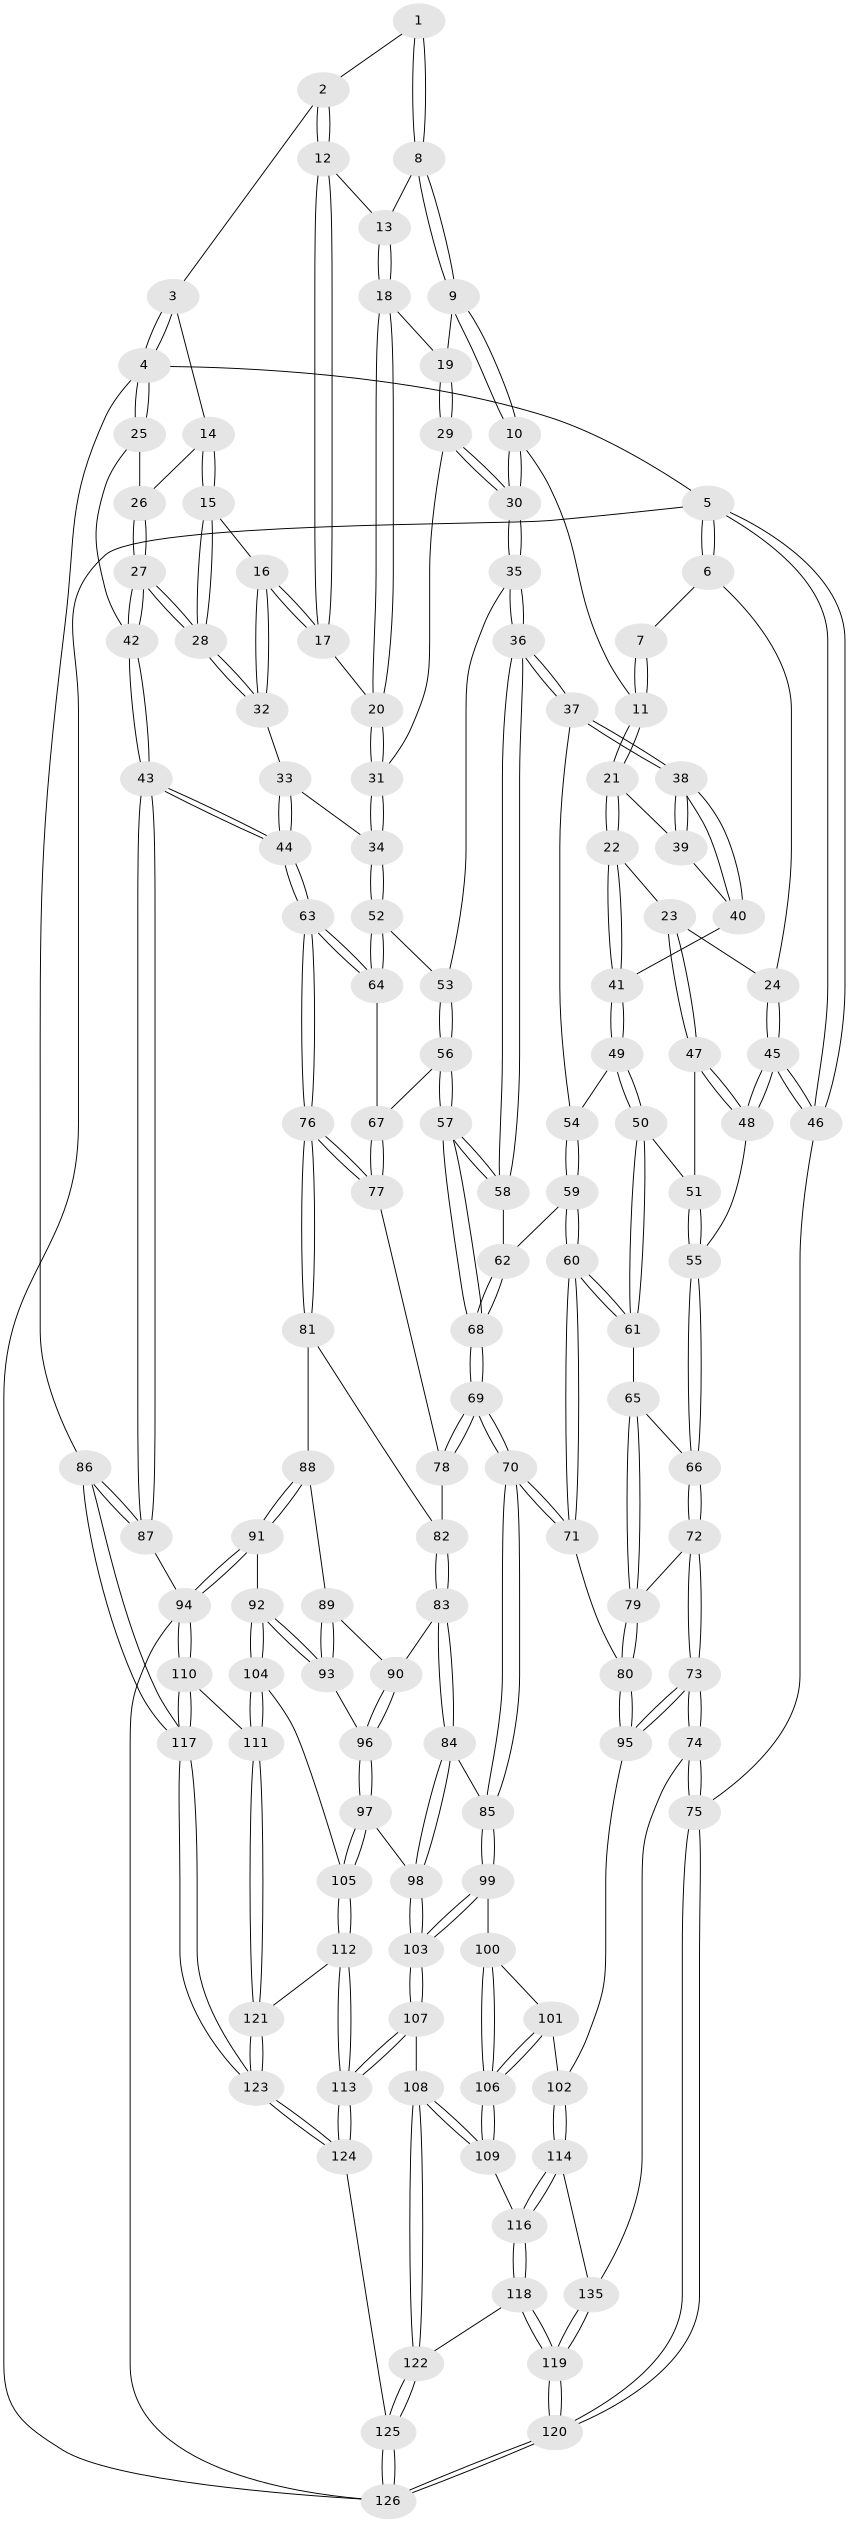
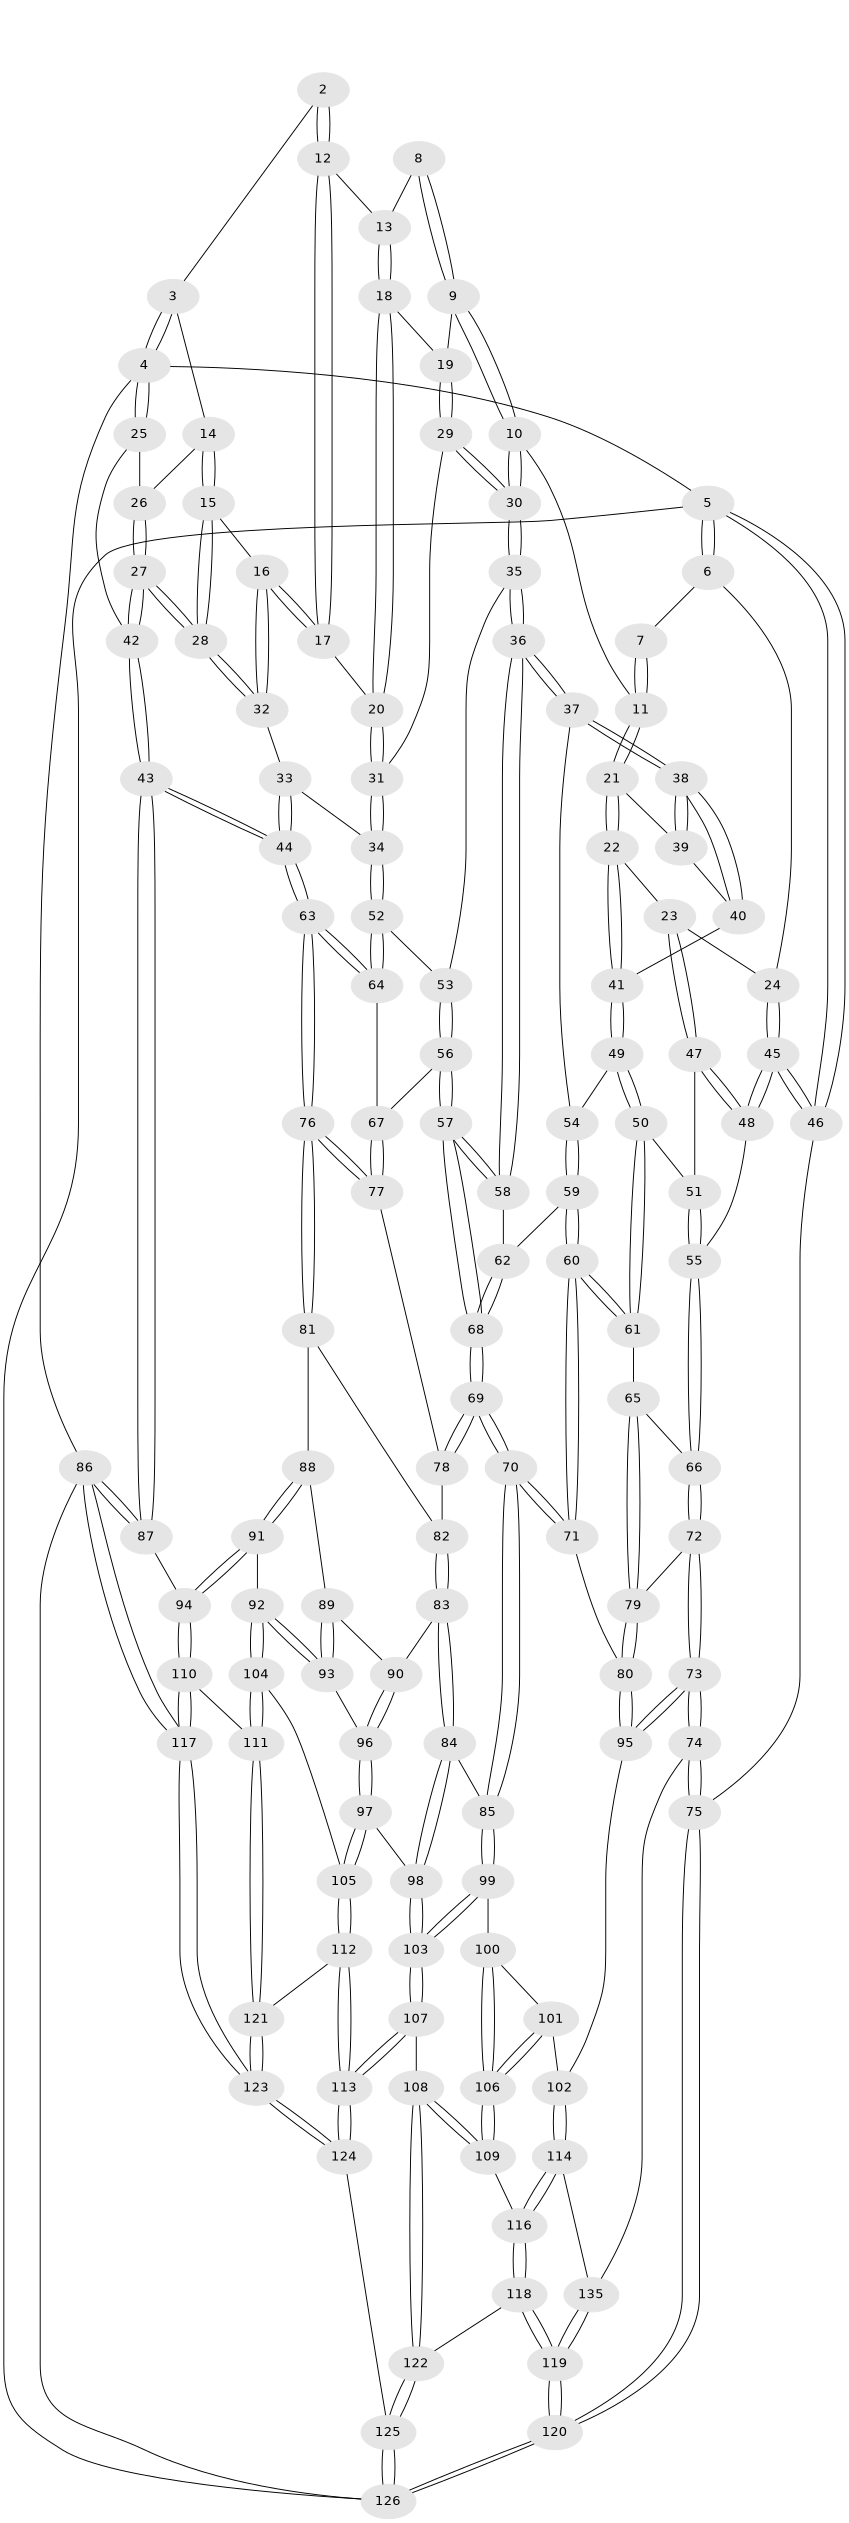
(419, 21) -> none
(130, 2133) -> (40, 2106)
